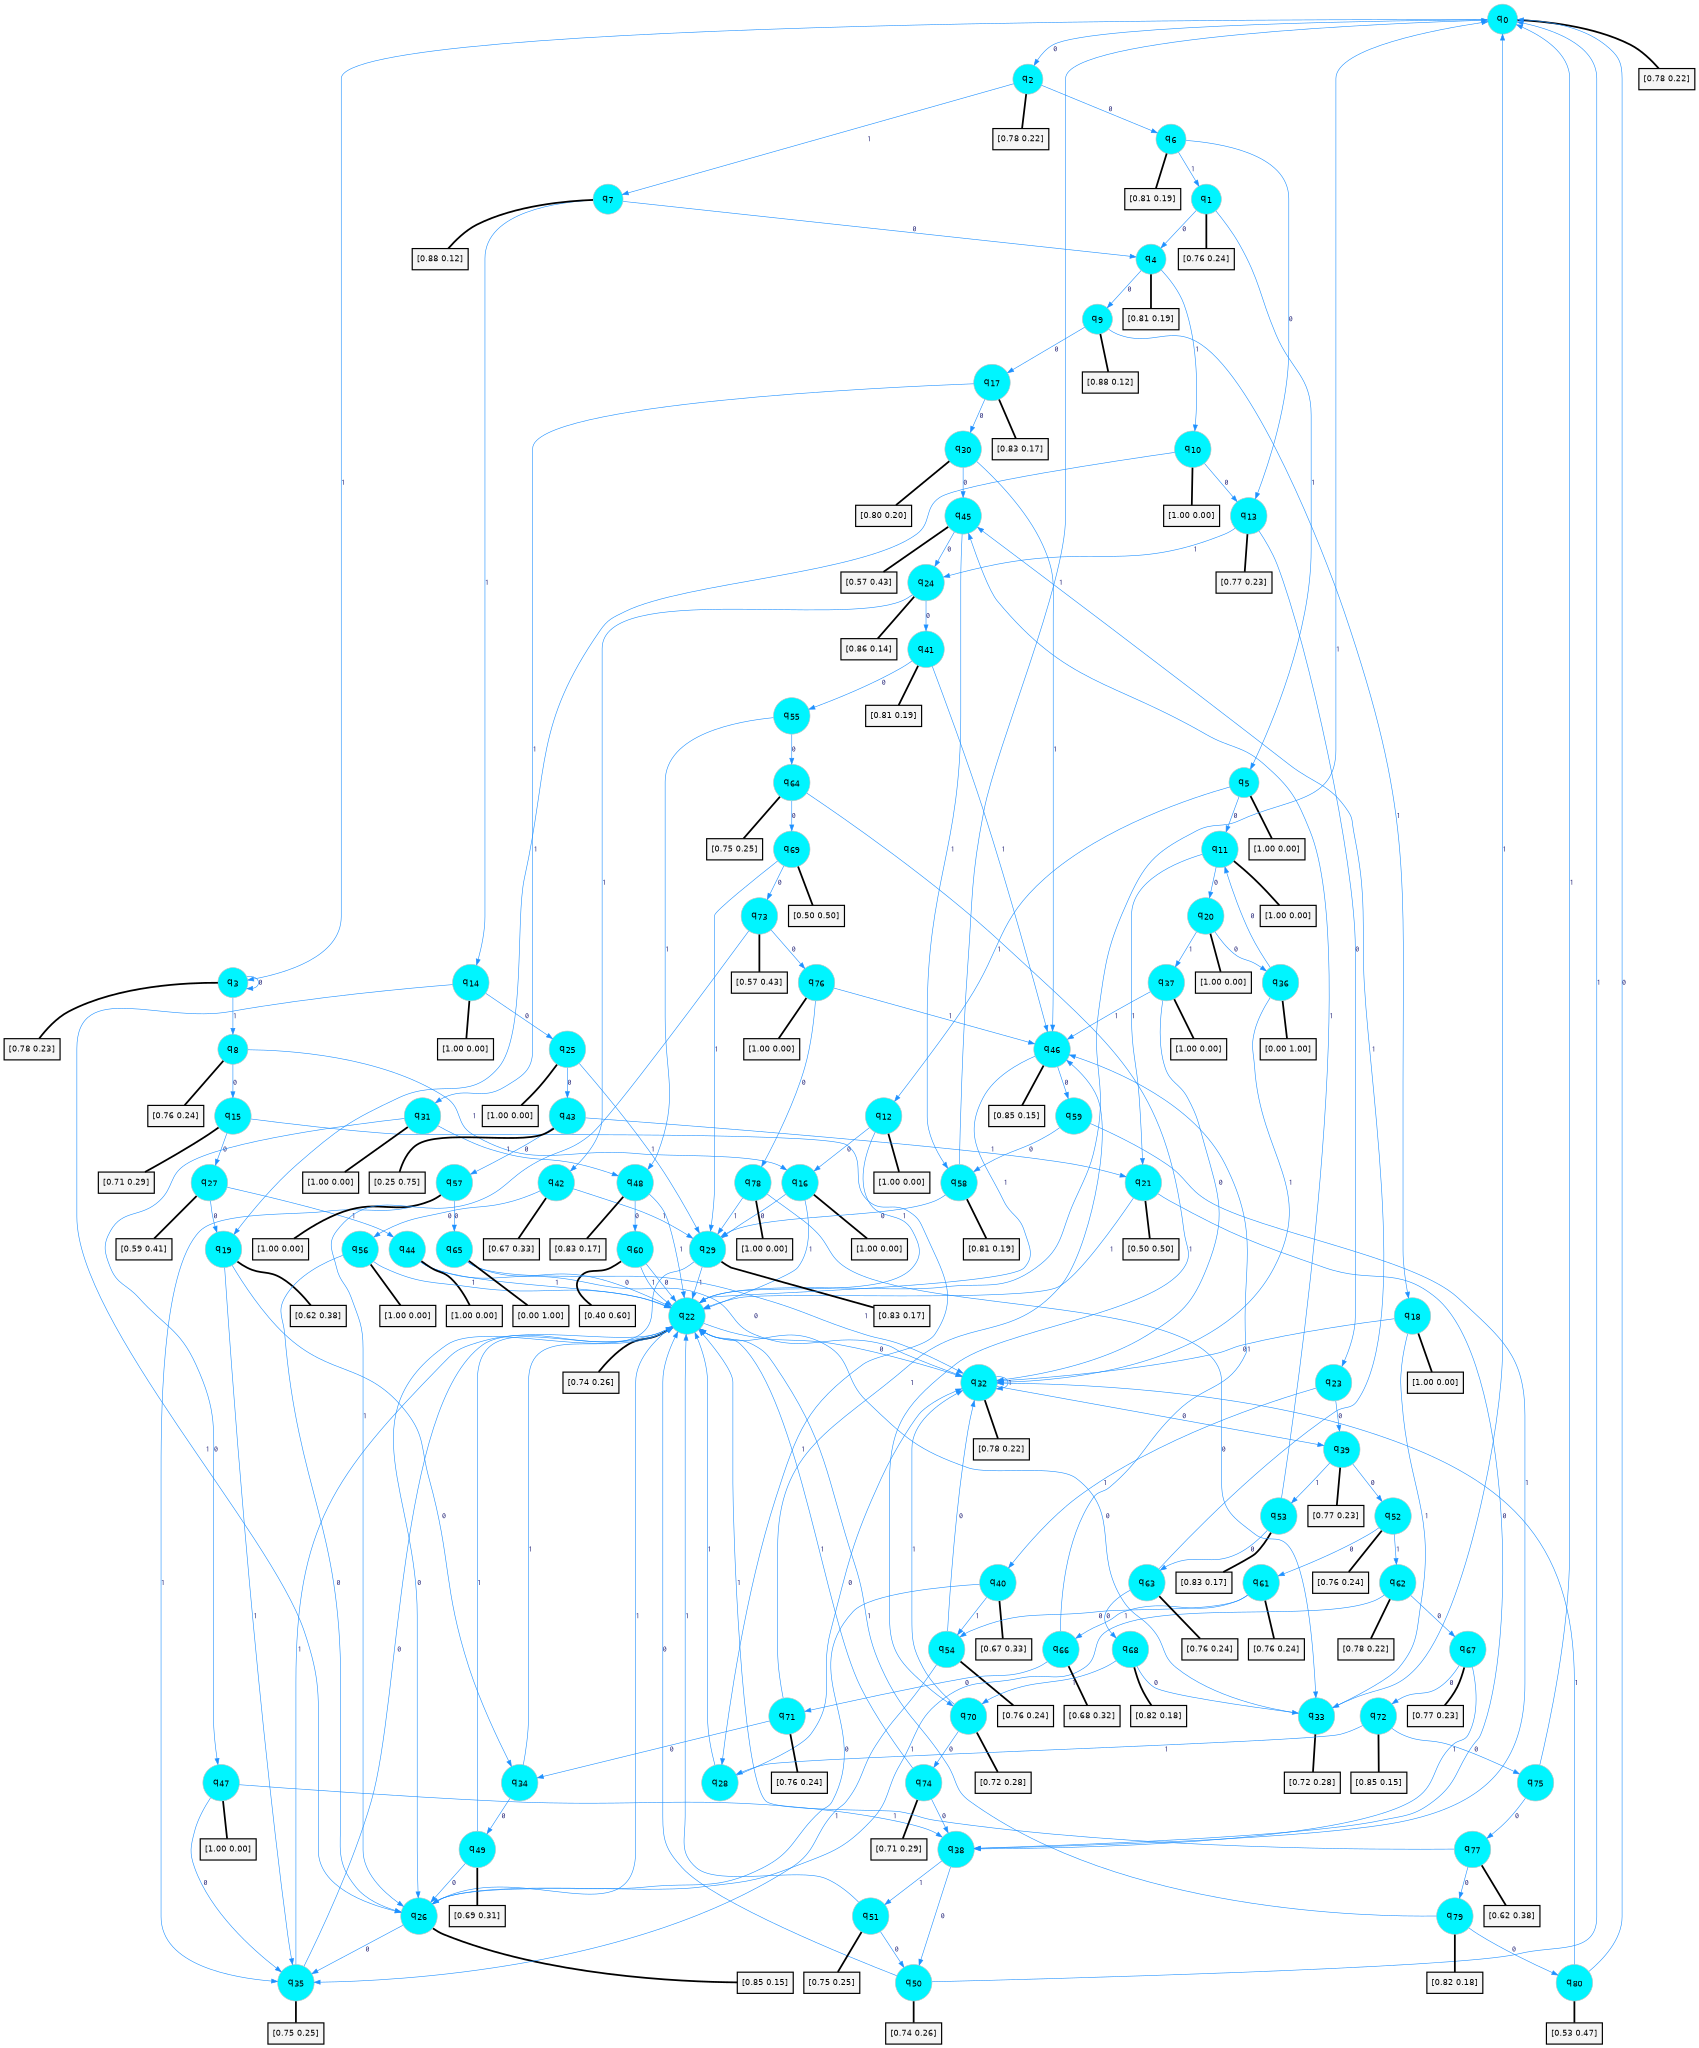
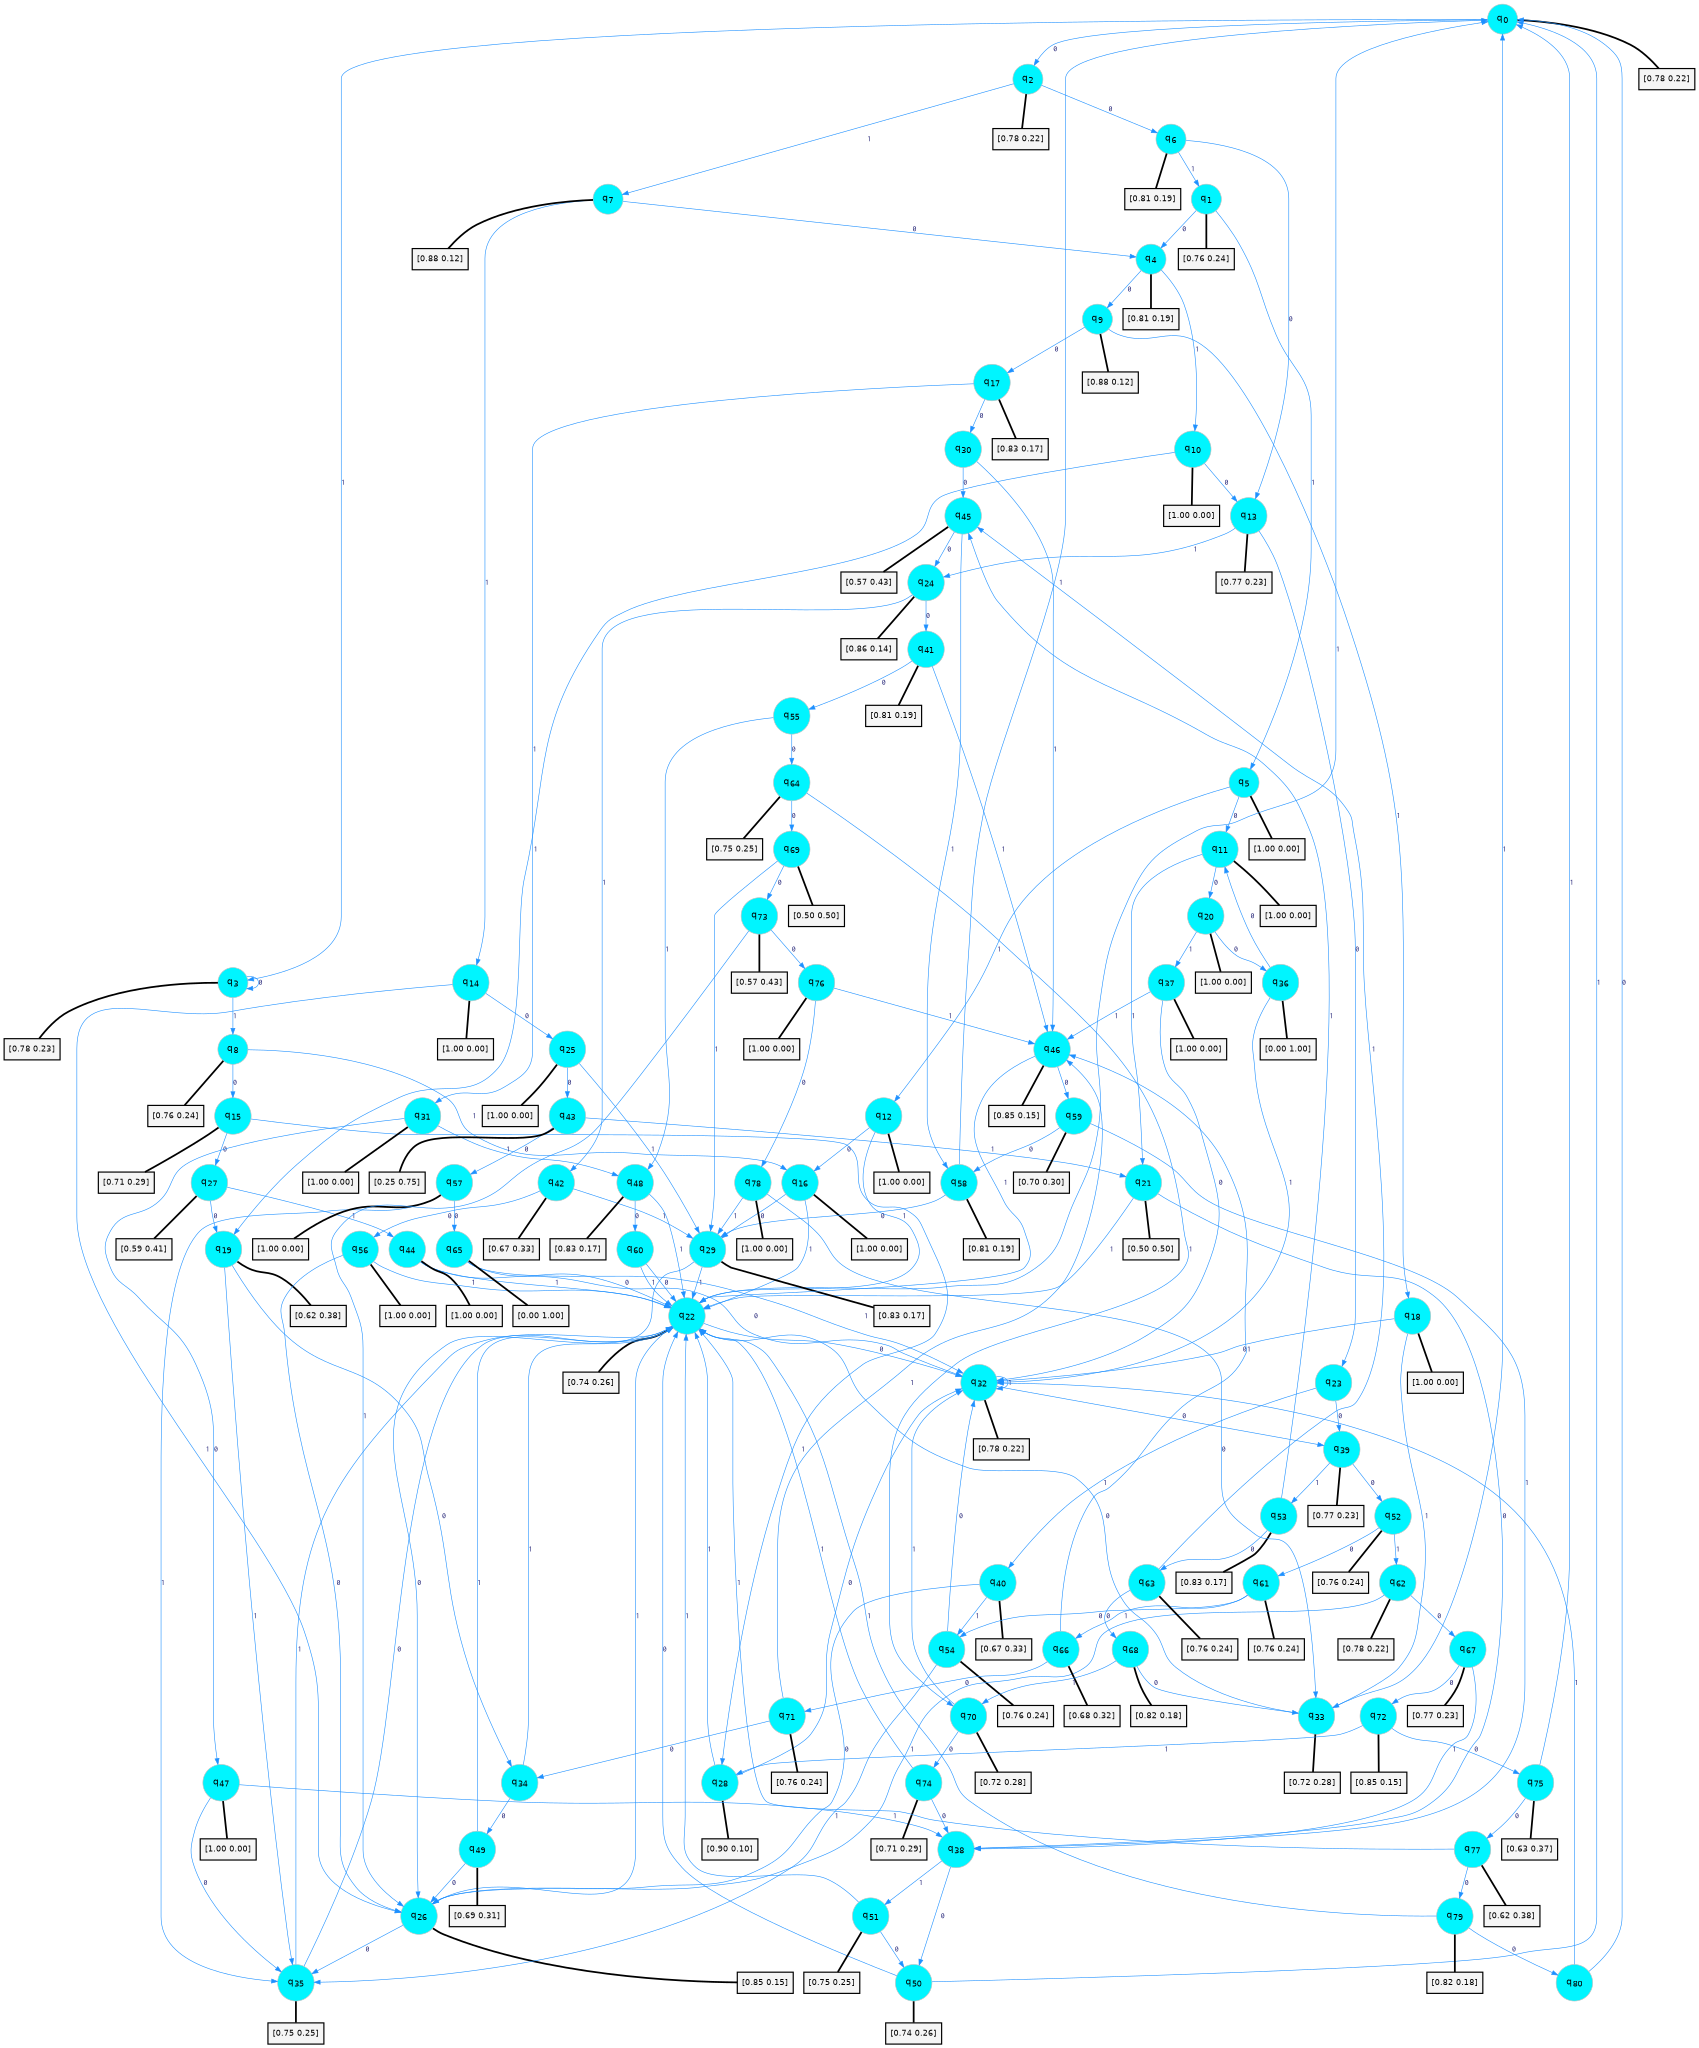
(884, 516) -> none
none -> (1041, 1183)
(607, 1316) -> none
none -> (730, 1849)
none -> (1530, 1849)
(1574, 2033) -> none
